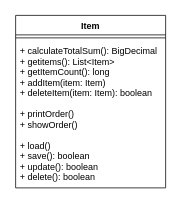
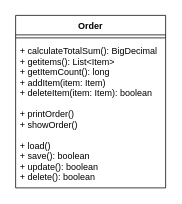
(90, 26) -> (90, 26)
